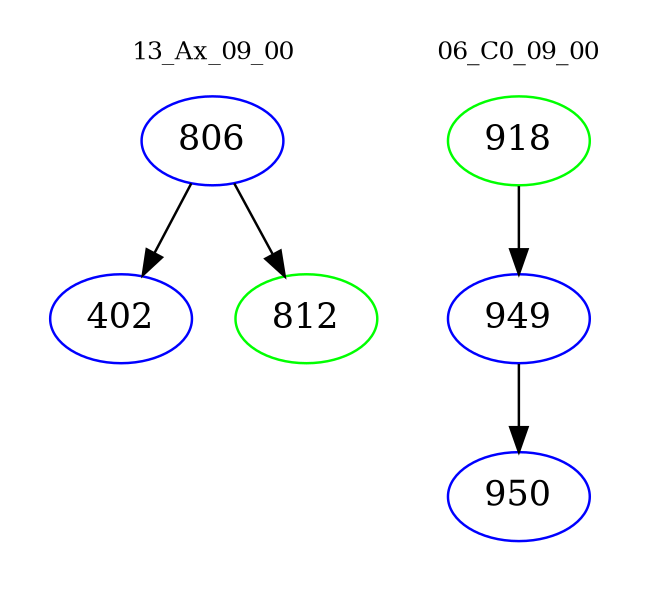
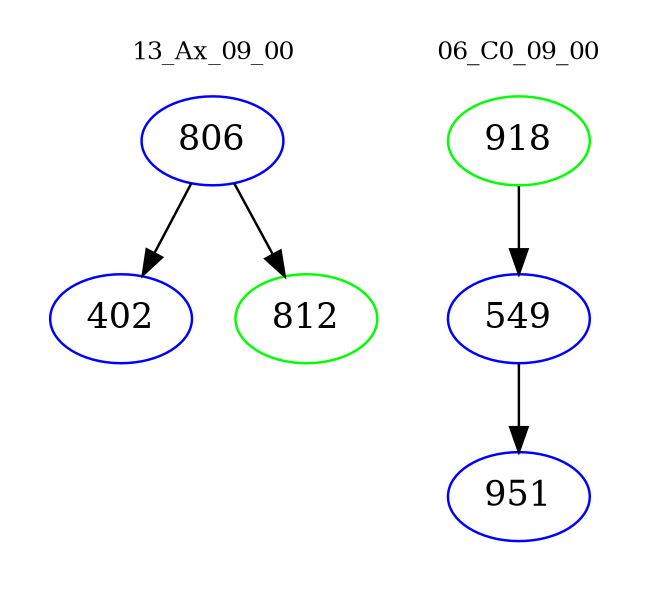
(519, 319) -> (519, 319)
(519, 497) -> (519, 497)
